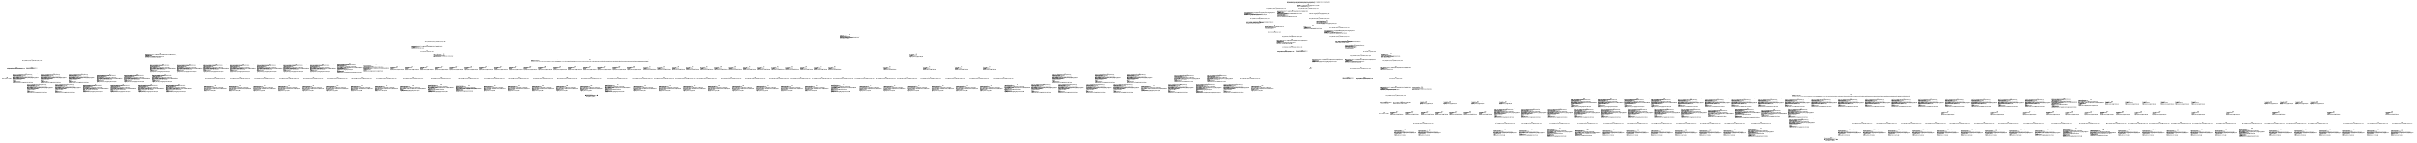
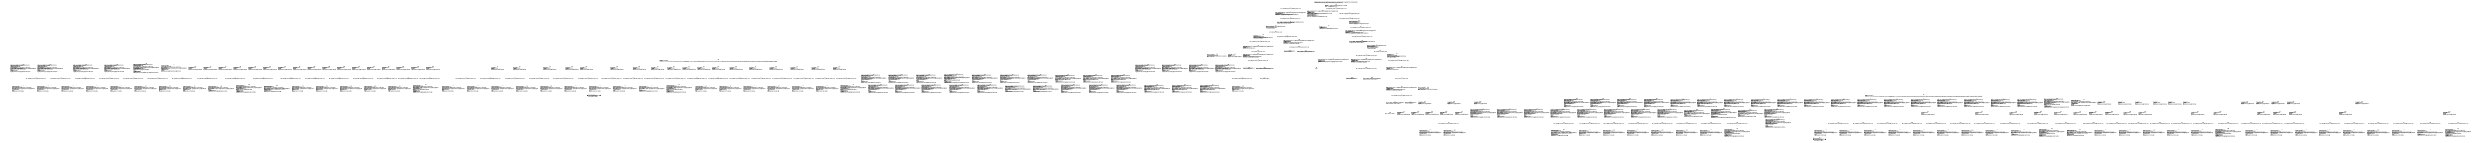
none -> (654, 78)
